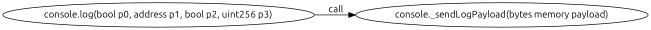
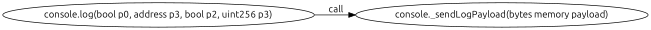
(159, 15) -> (159, 15)
